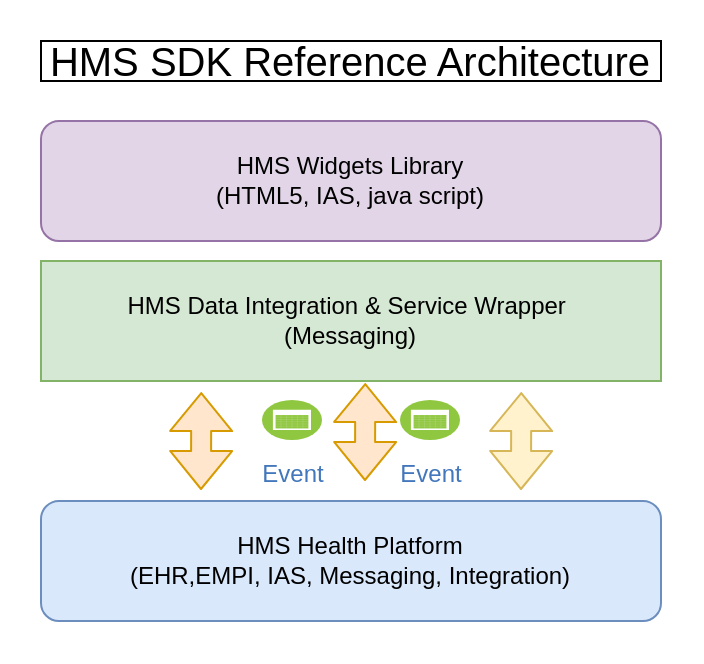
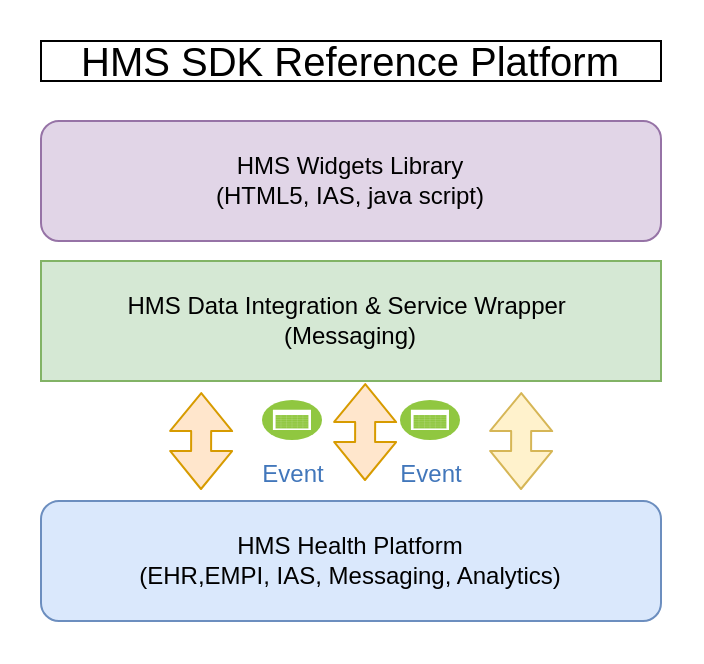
(351, 61) -> (351, 61)
(351, 561) -> (351, 561)
